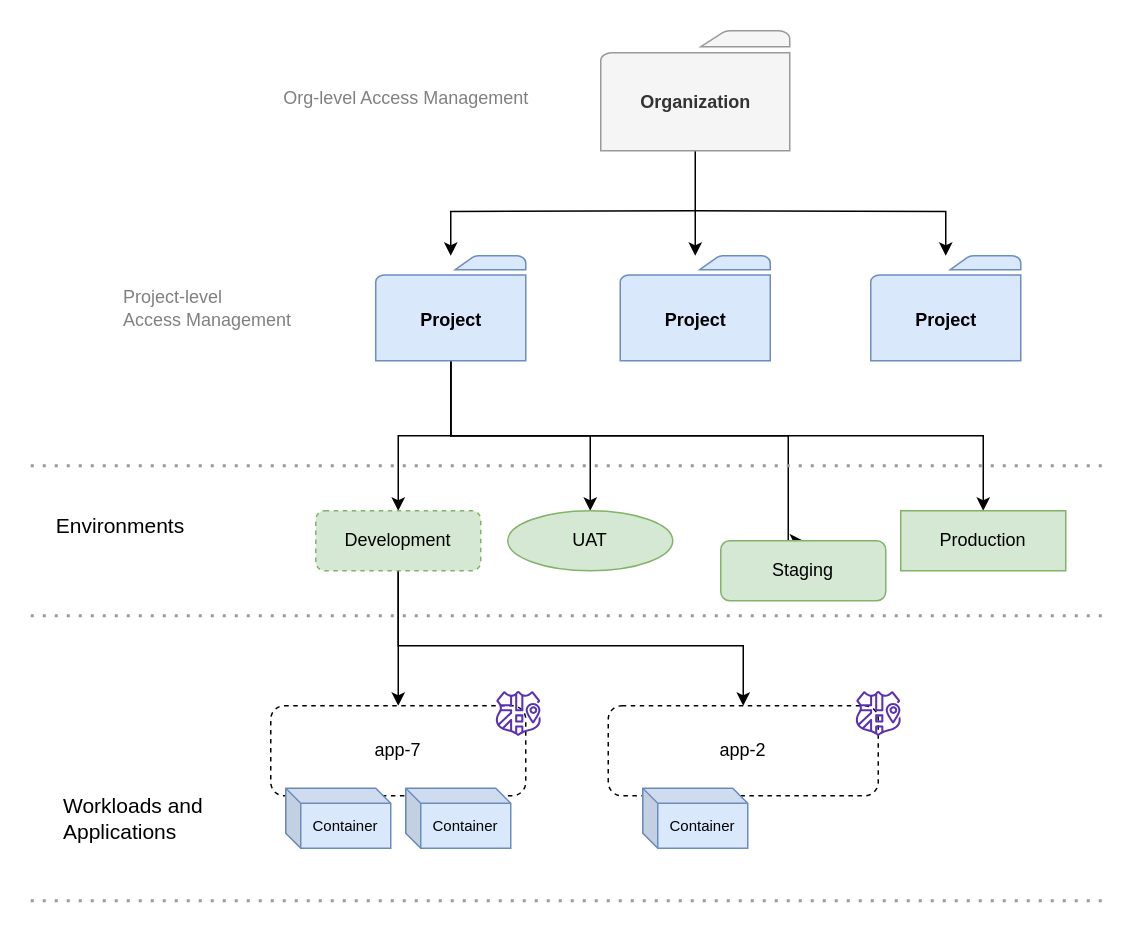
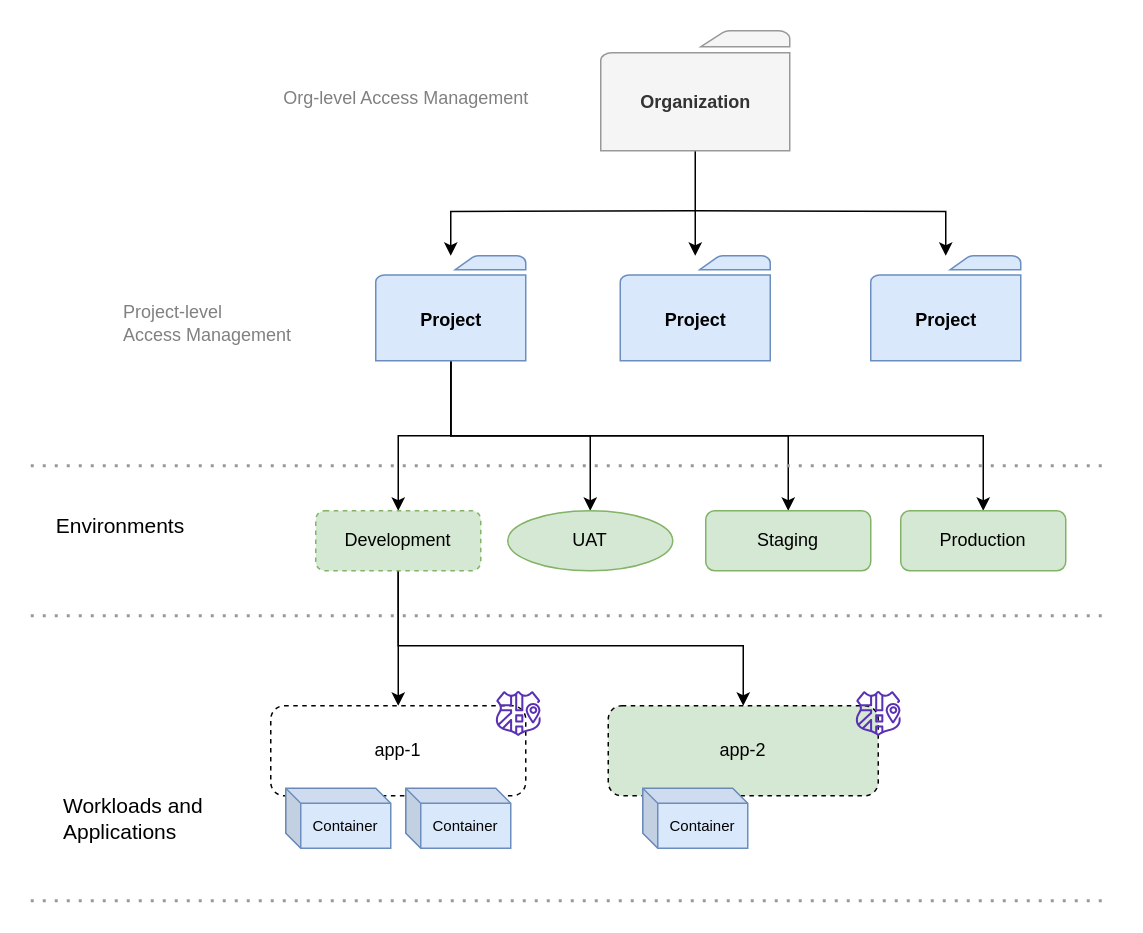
(218, 308) -> (218, 323)
(983, 541) -> (983, 541)
(803, 571) -> (788, 541)
(398, 751) -> (398, 751)
(743, 751) -> (743, 751)
